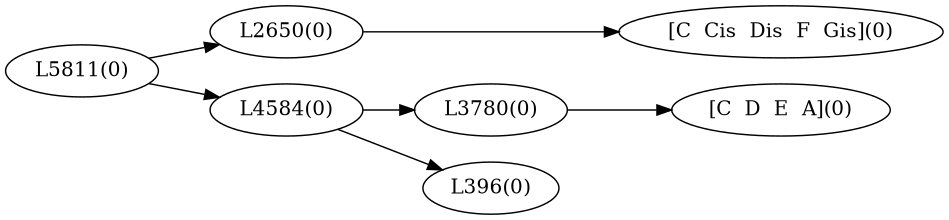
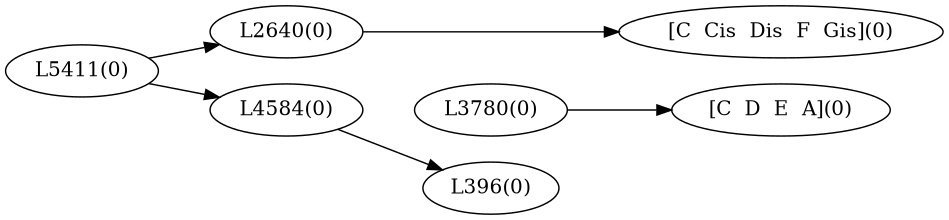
(286, 32) -> (286, 32)
(82, 71) -> (82, 71)
(381, 110) -> none
